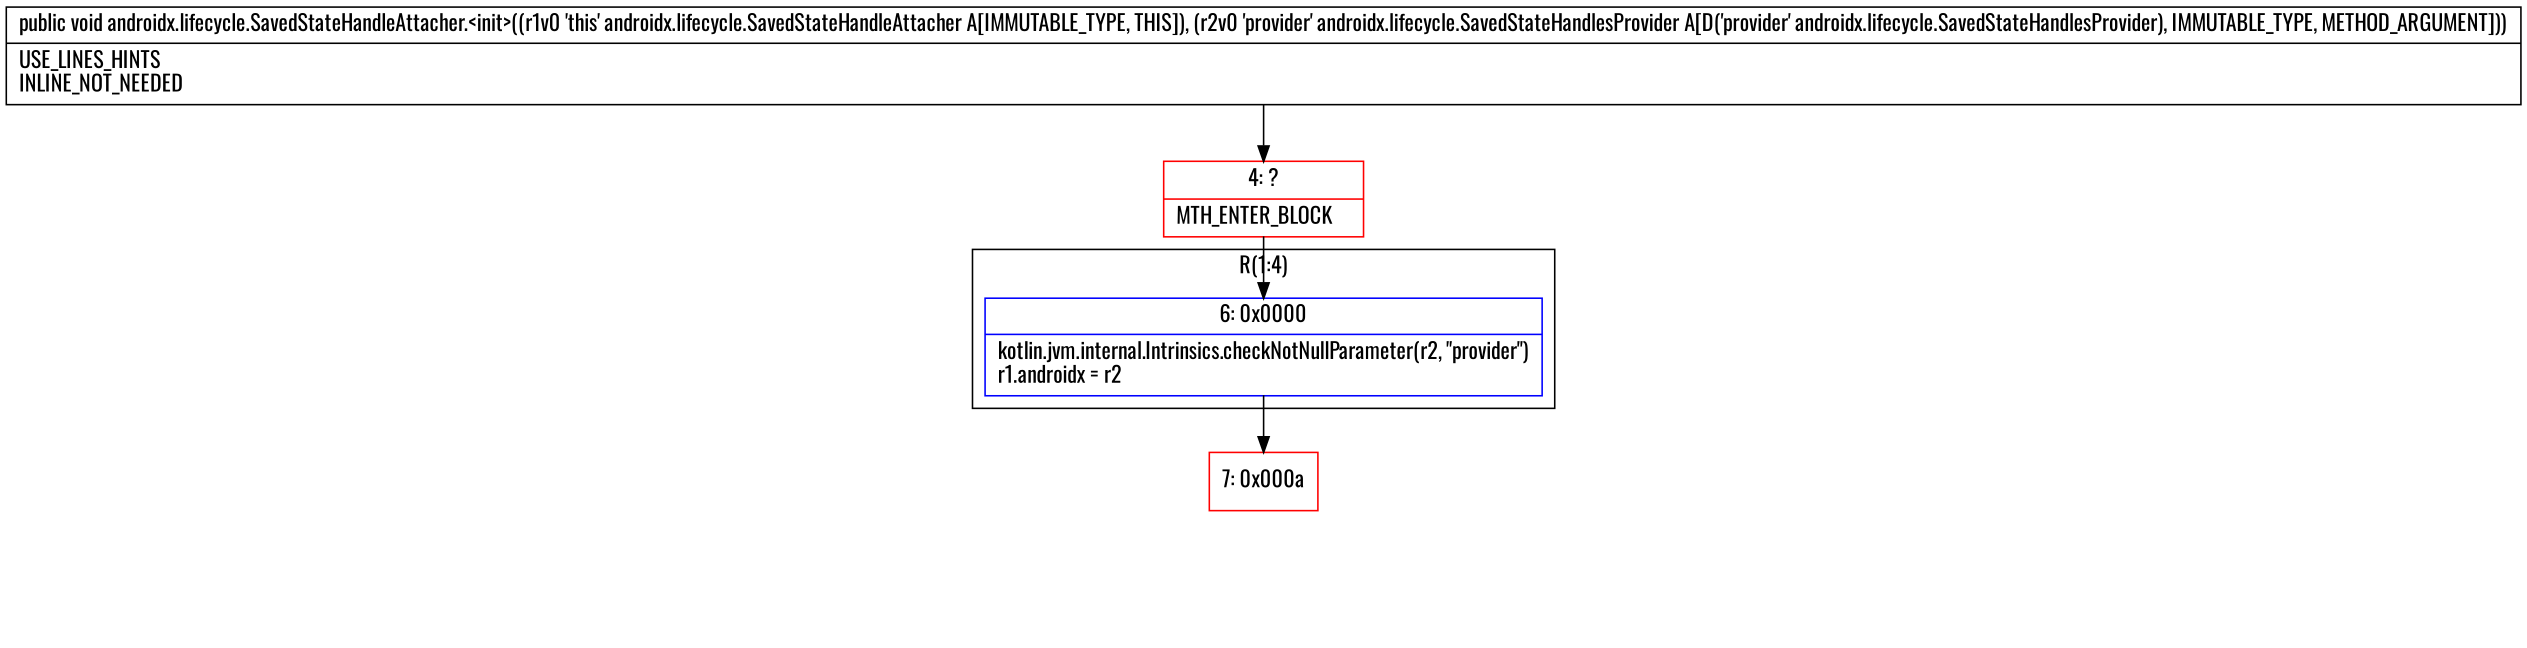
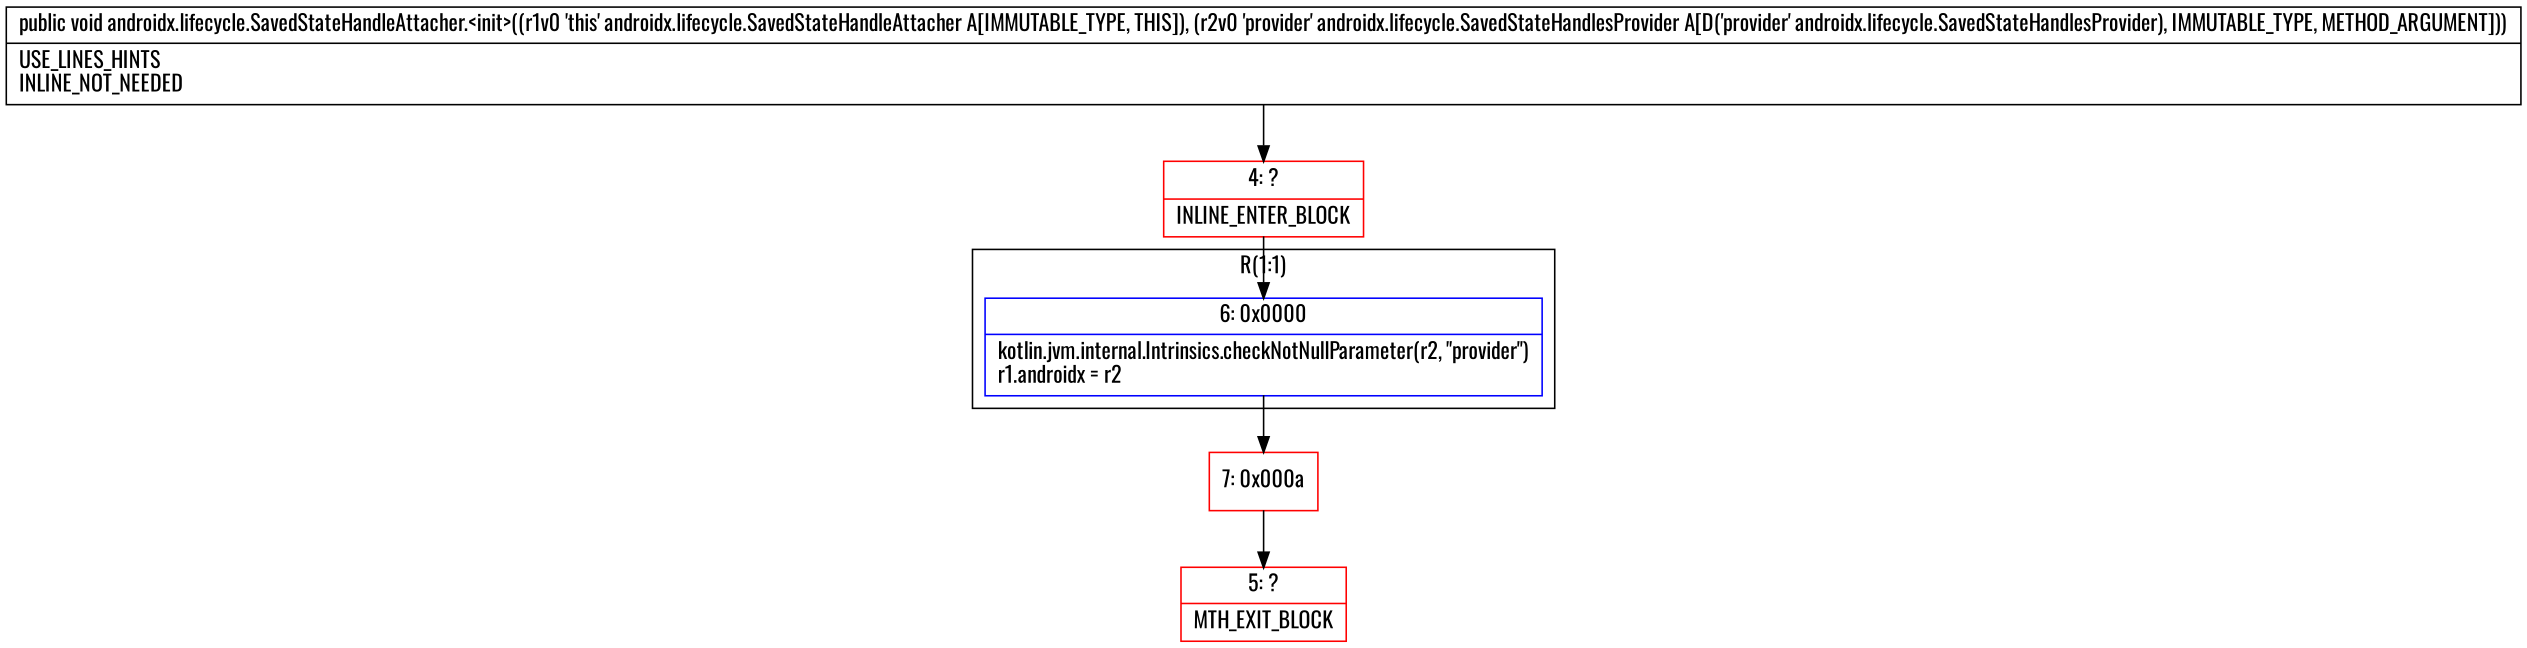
(1255, 217) -> (1264, 217)
(1264, 268) -> (1264, 268)
none -> (1264, 604)
